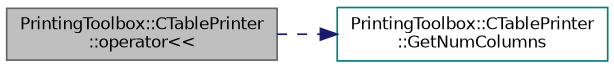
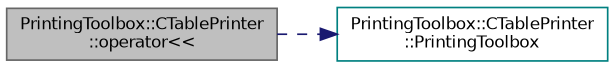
(472, 34) -> (472, 34)
